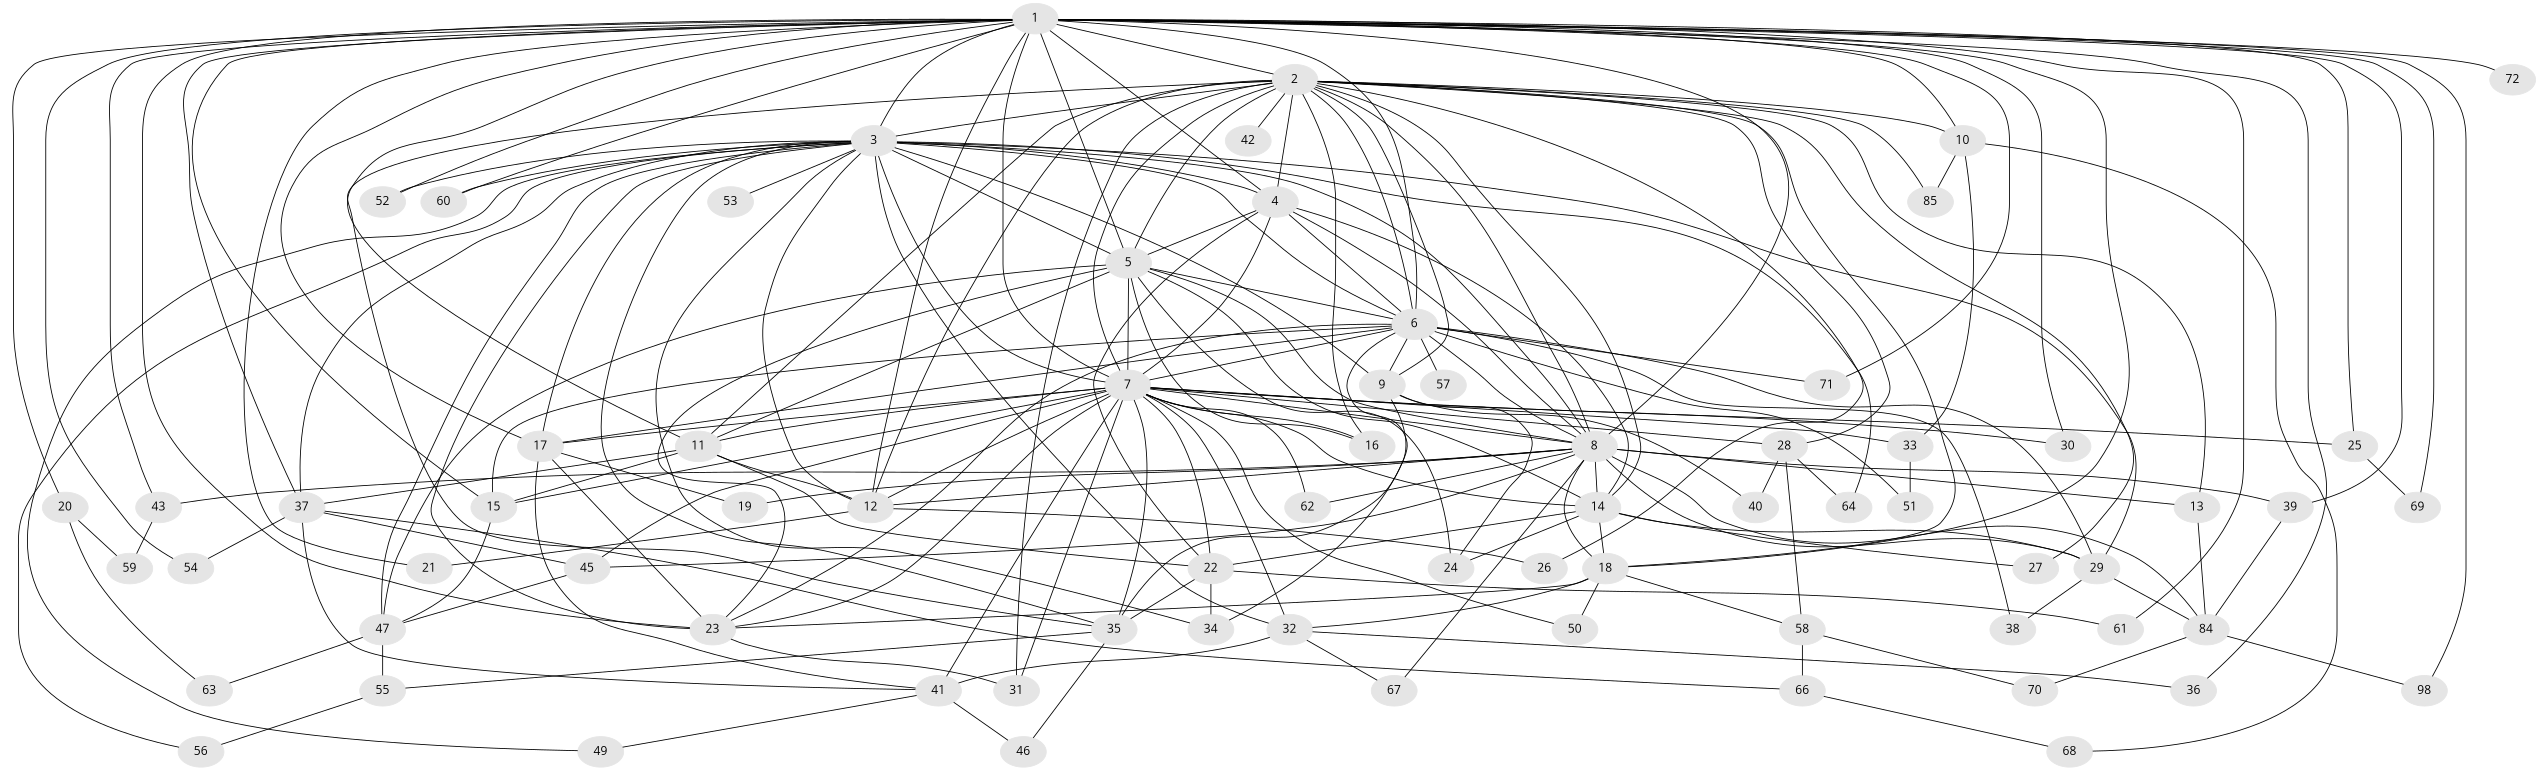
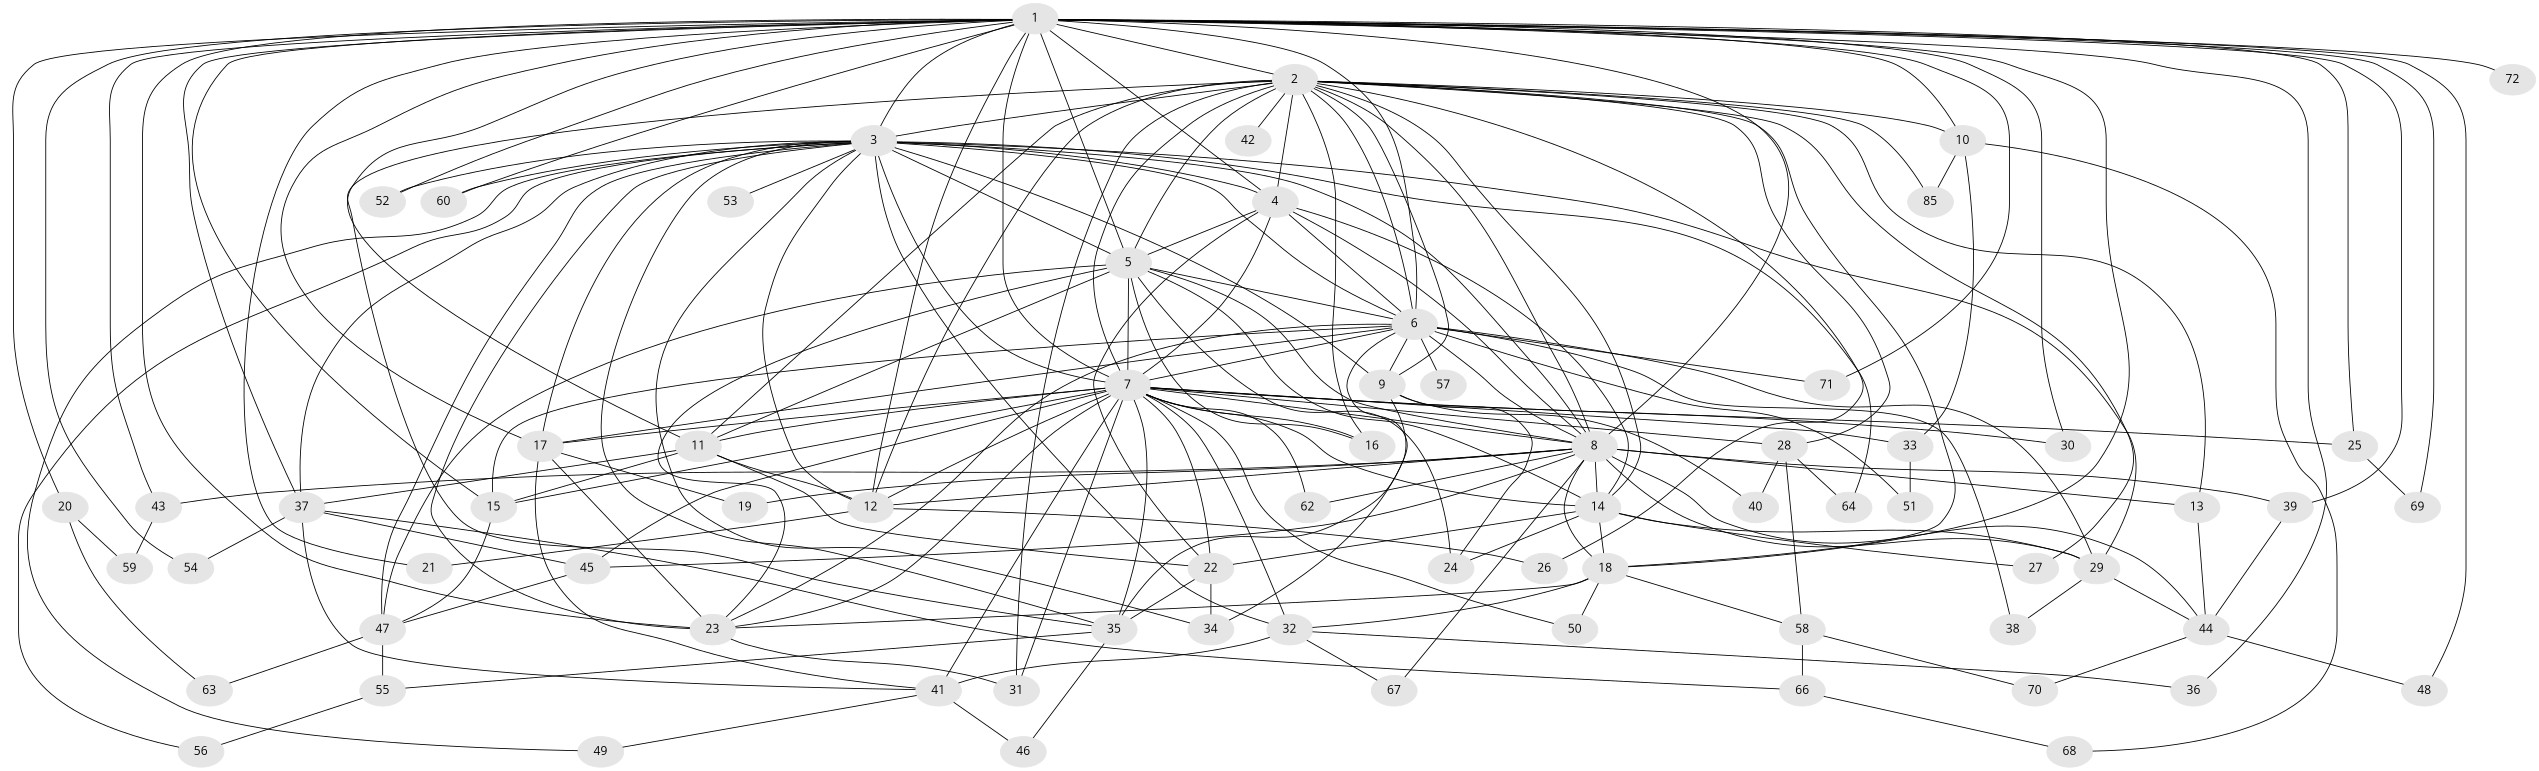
(2121, 630) -> none
(2206, 630) -> (2206, 630)
(2424, 691) -> (2424, 691)
